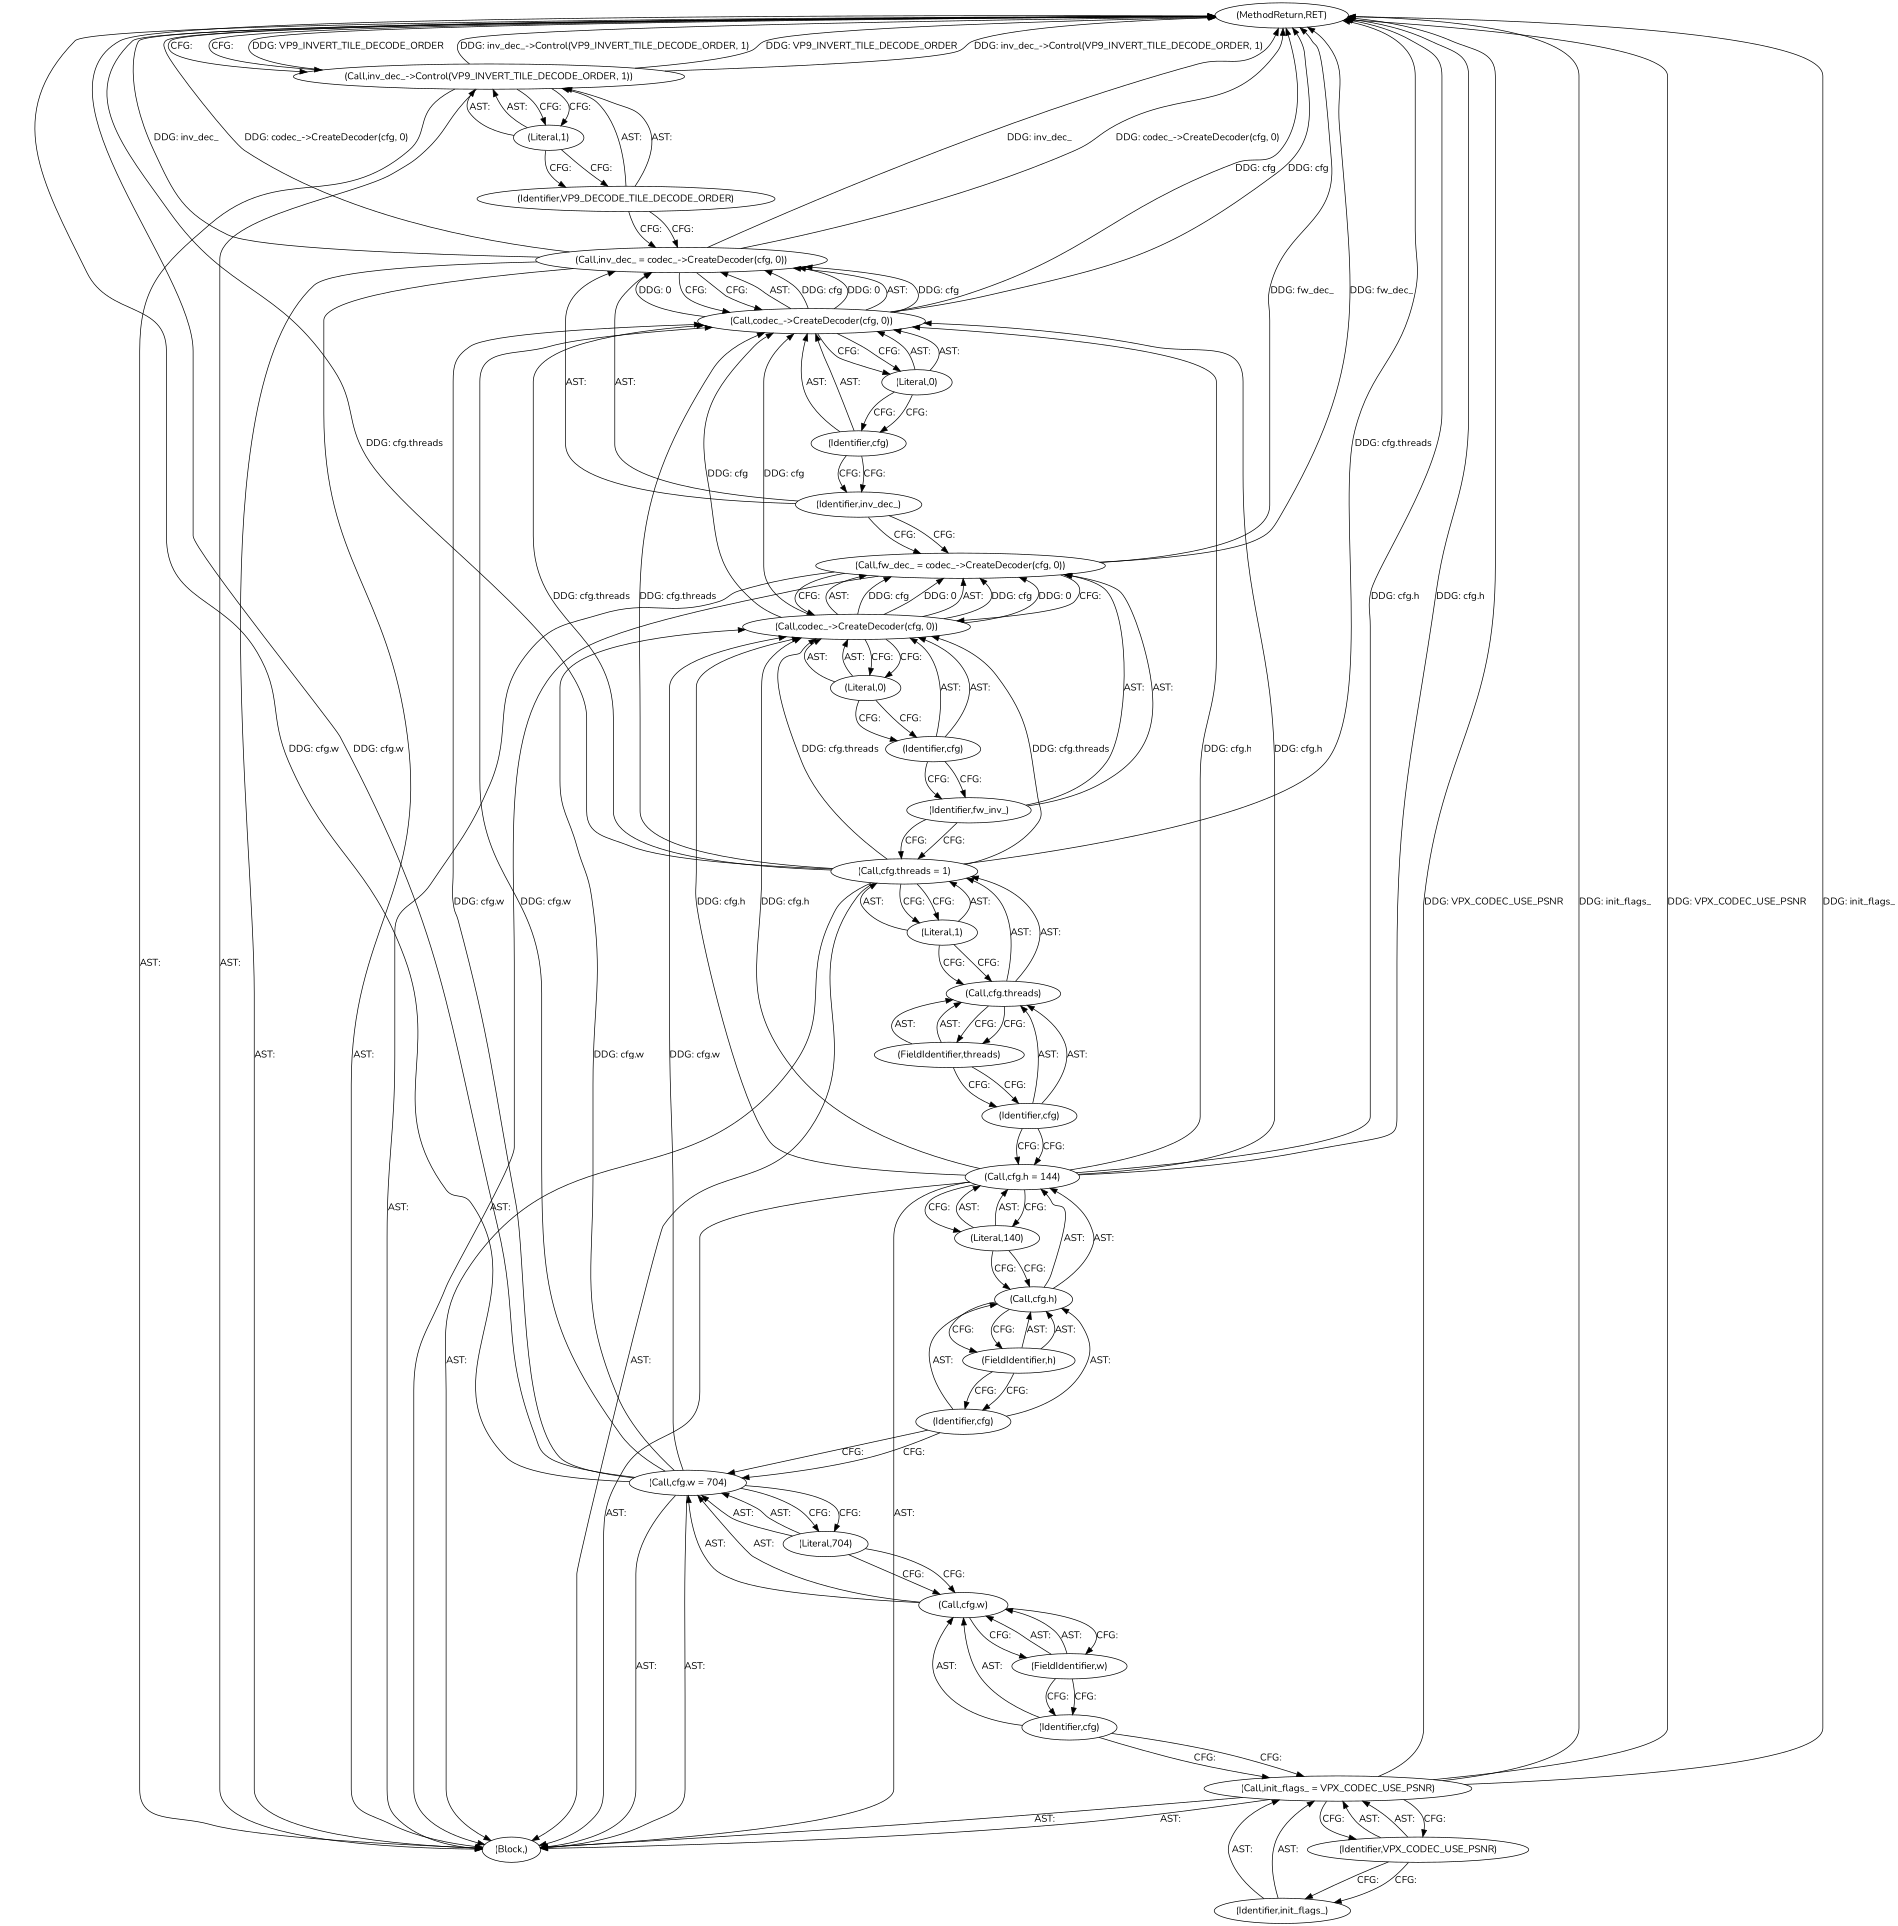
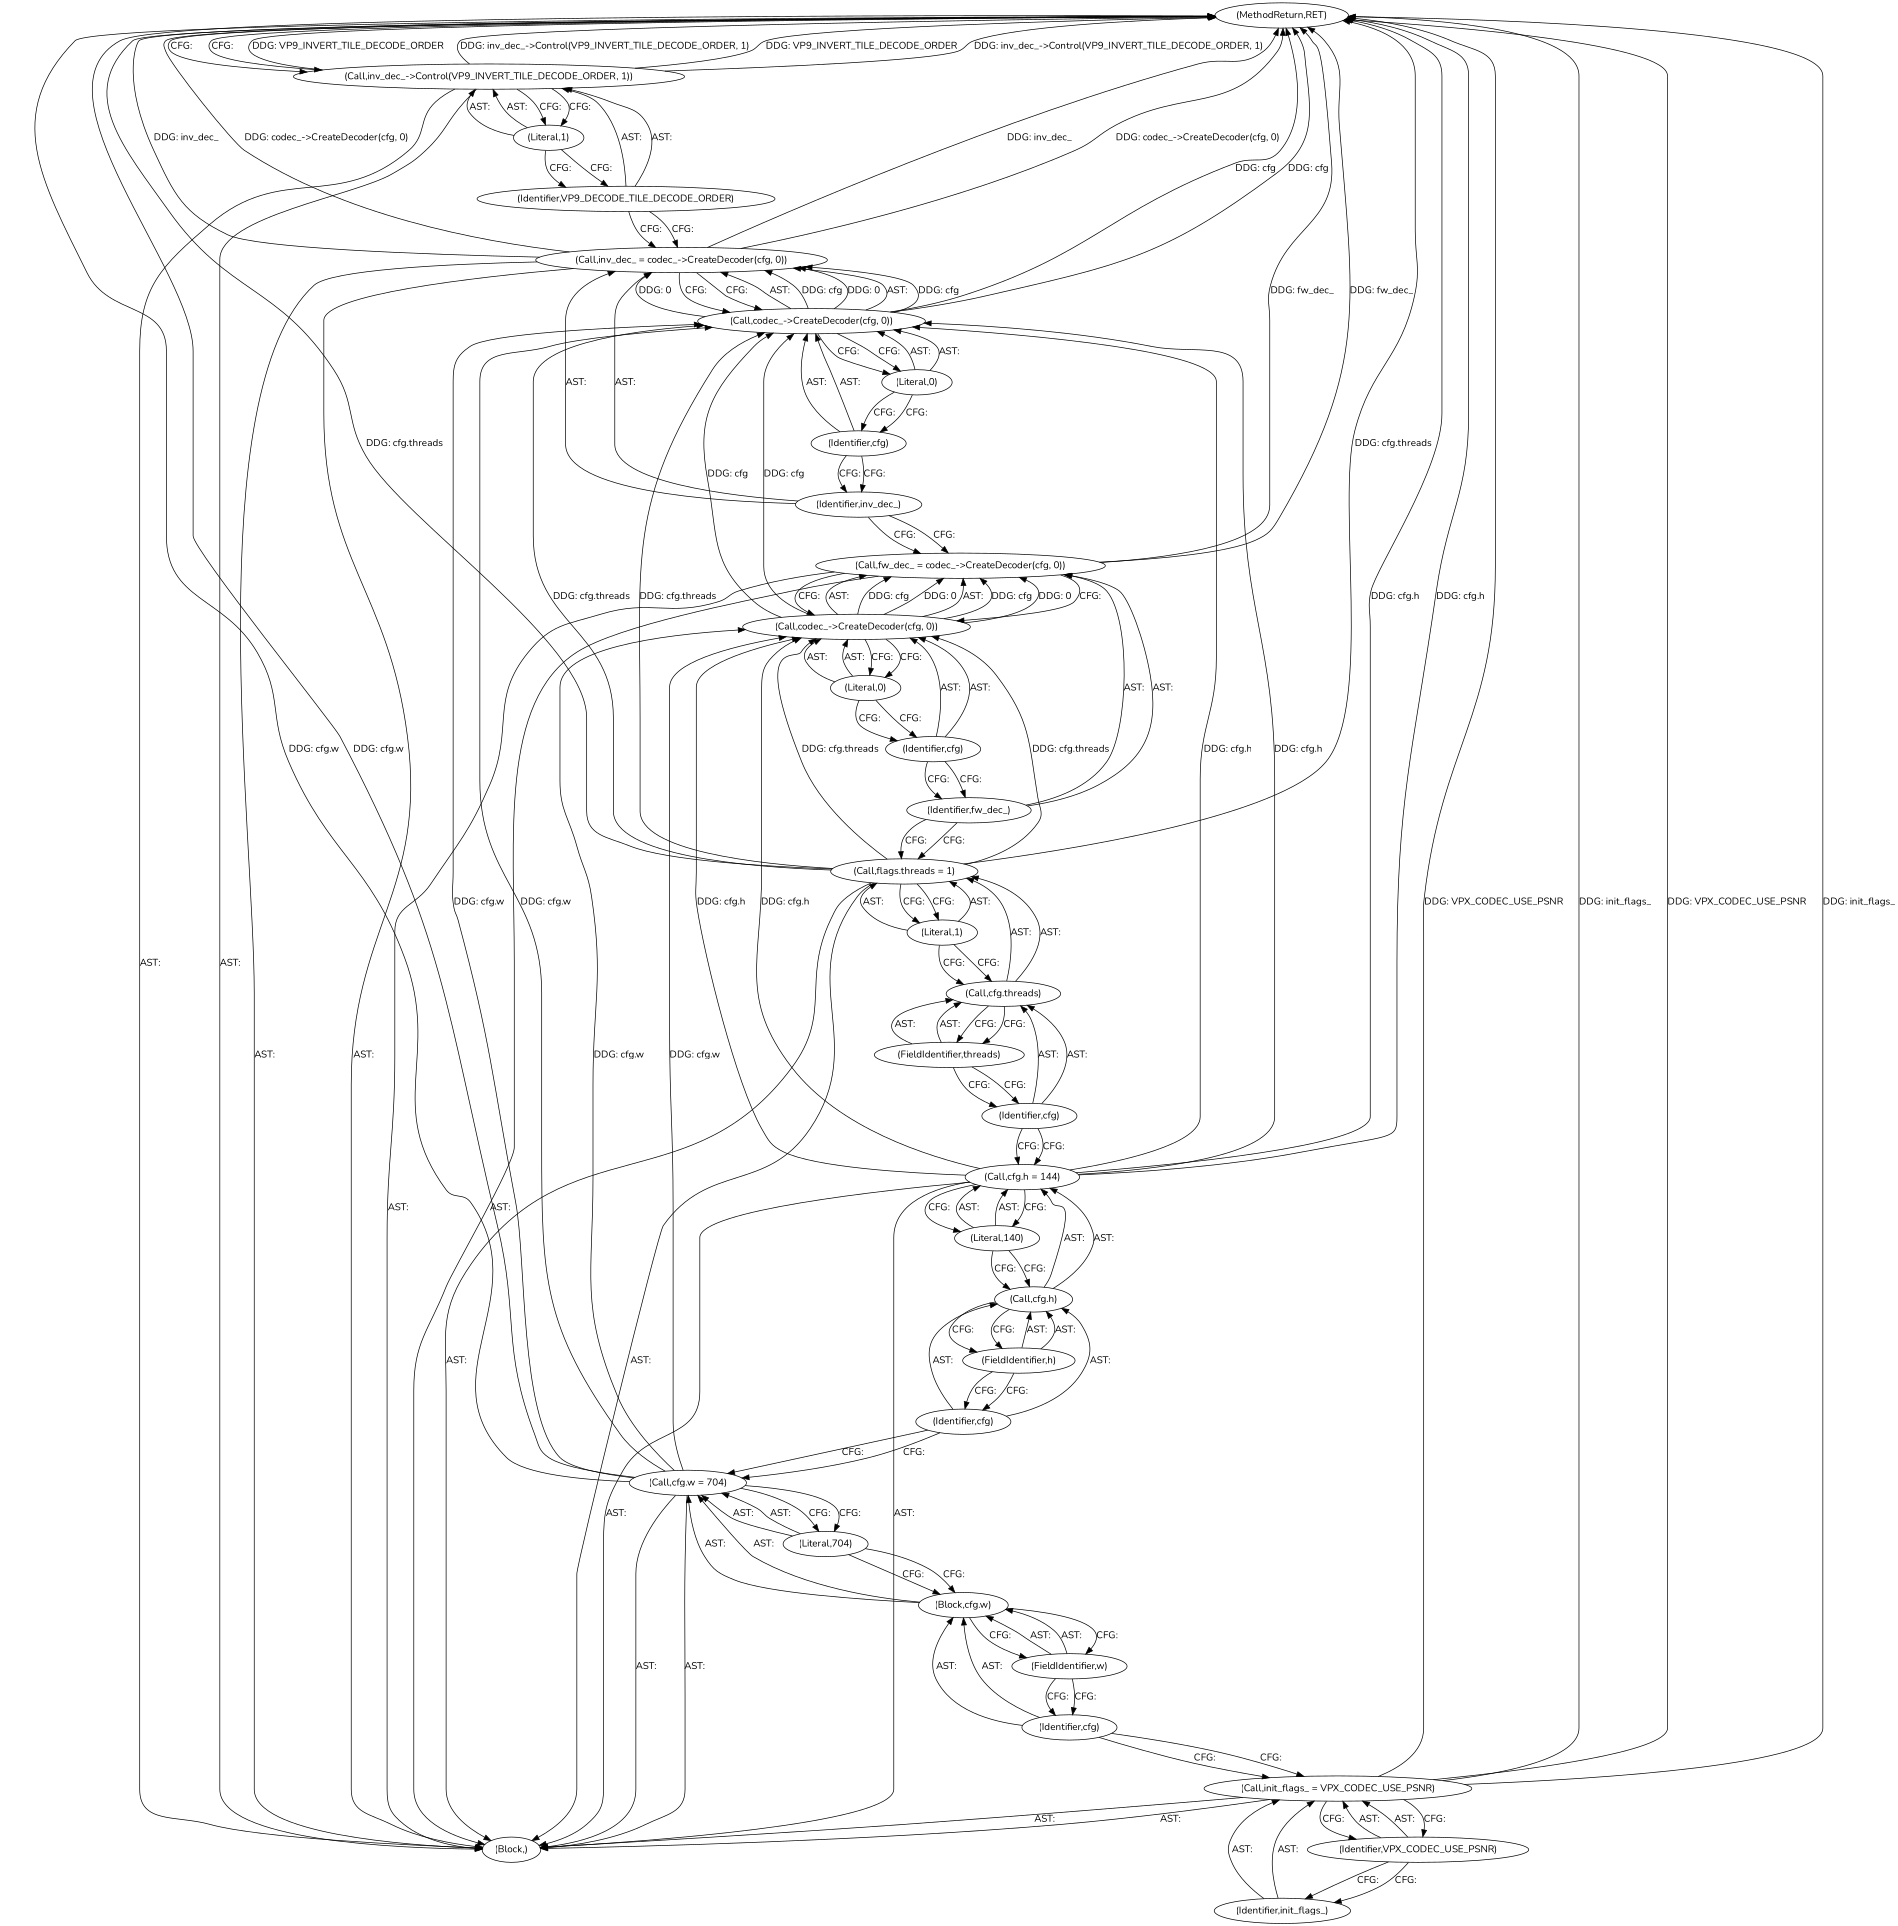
(969, 810) -> (969, 810)
(904, 871) -> (904, 871)
(963, 1605) -> (963, 1605)
